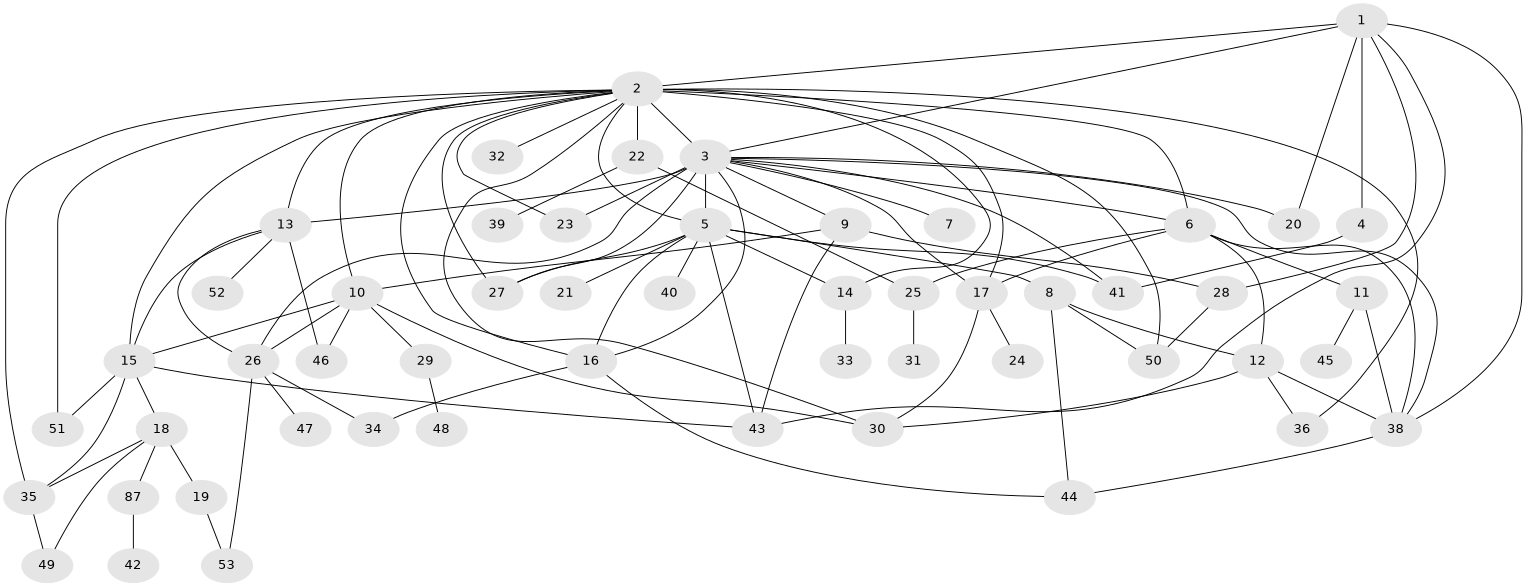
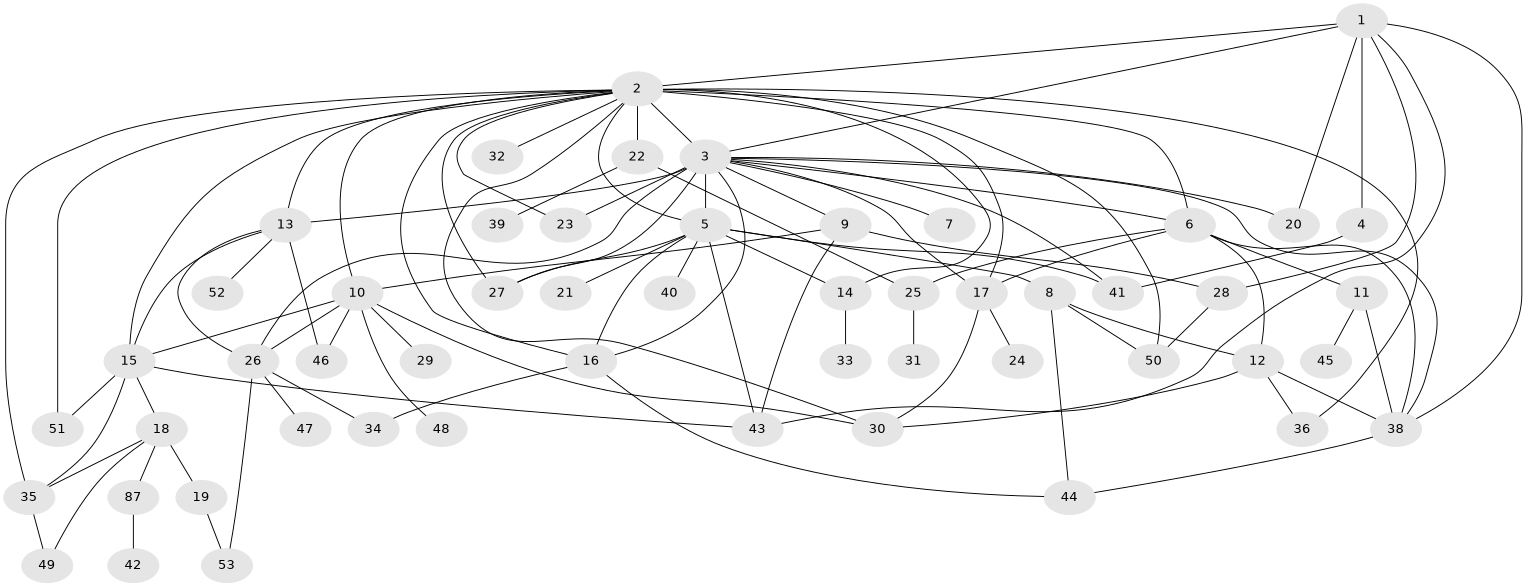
(434, 395) -> (386, 368)
